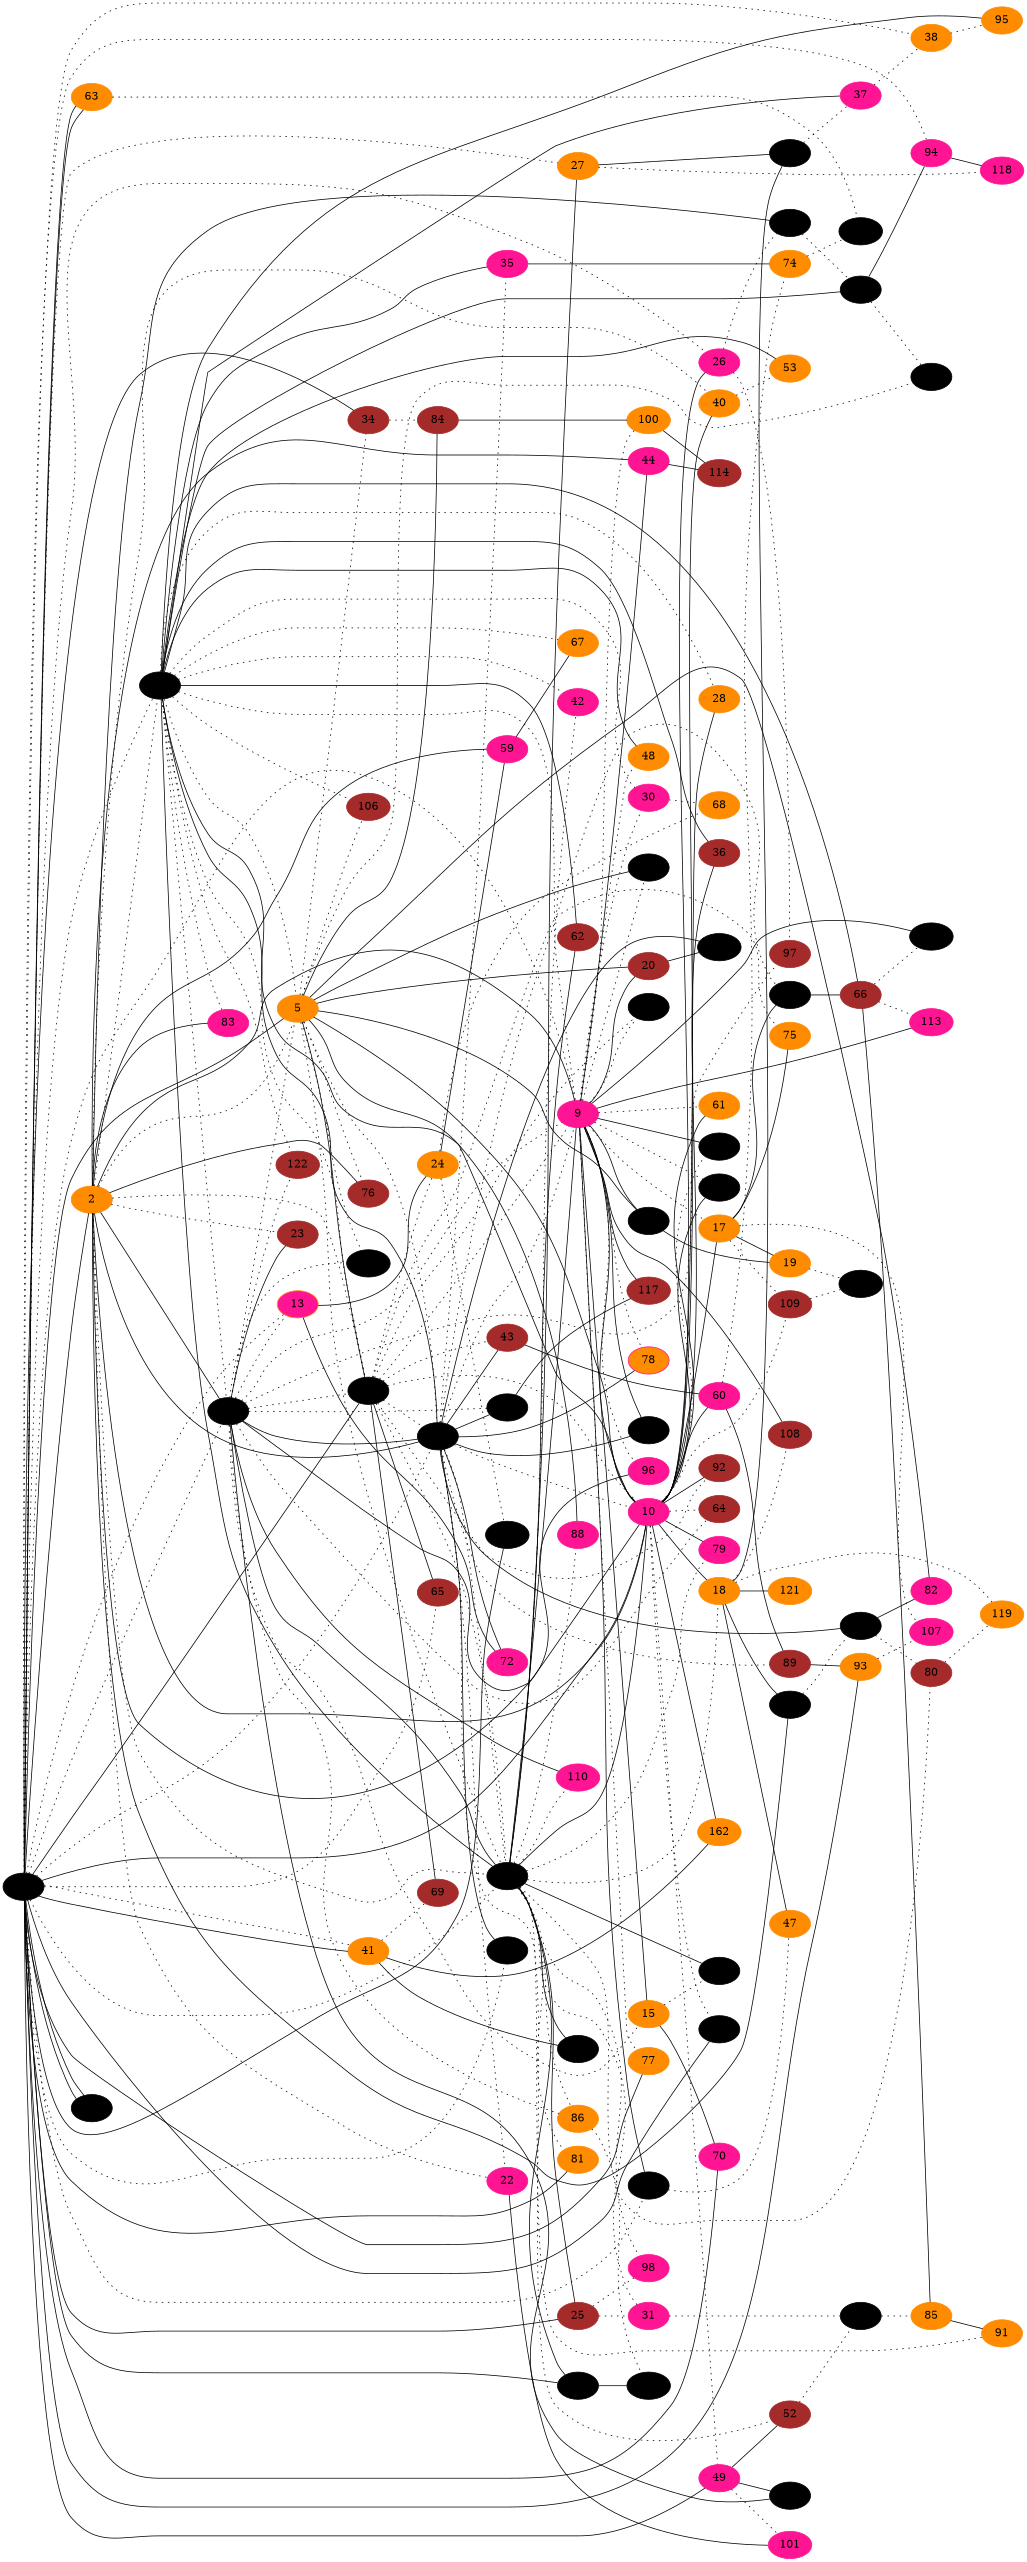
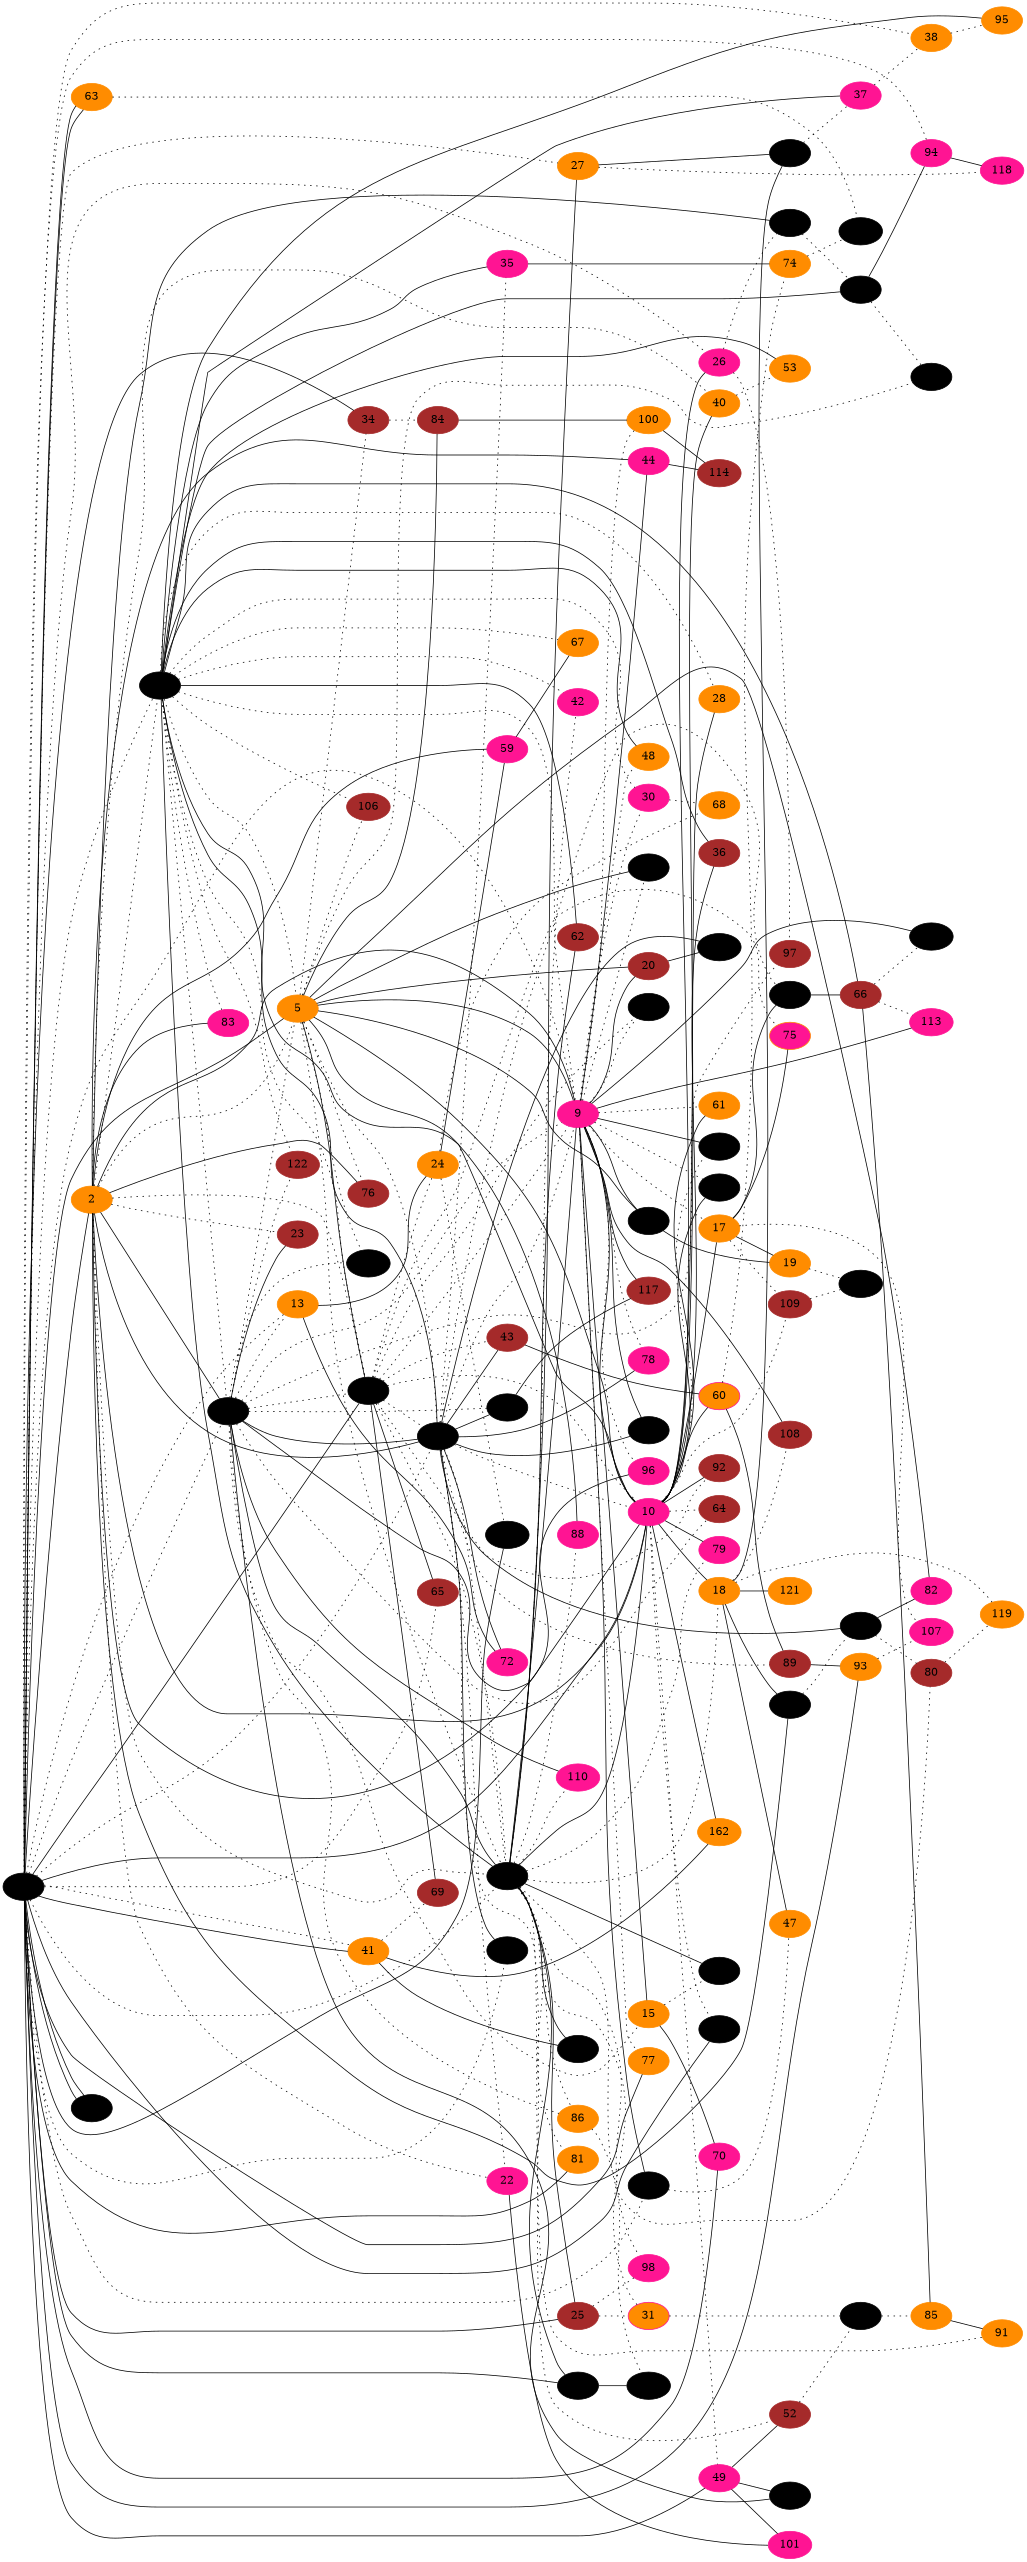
none -> (459, 1007)
(790, 1036) -> (790, 1036)
(298, 1304) -> (298, 1304)
(649, 1360) -> (649, 1360)
(719, 1396) -> (719, 1396)
(649, 2316) -> (649, 2316)
(755, 2511) -> (755, 2511)
